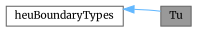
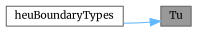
(147, 10) -> (137, 23)
